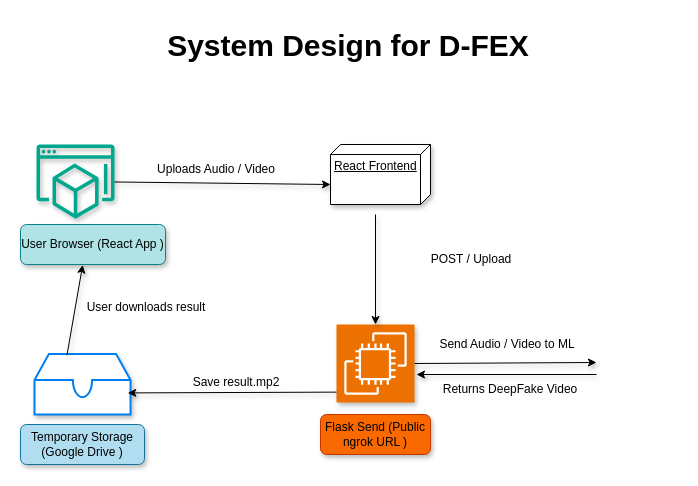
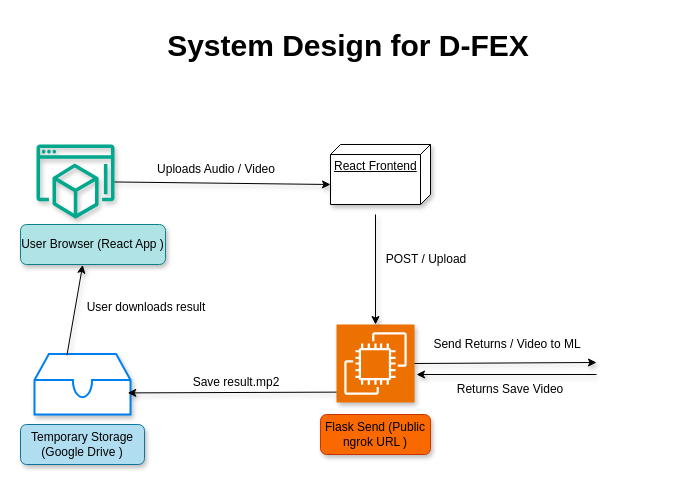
(472, 260) -> (427, 260)
(508, 345) -> (508, 345)
(511, 390) -> (511, 390)
